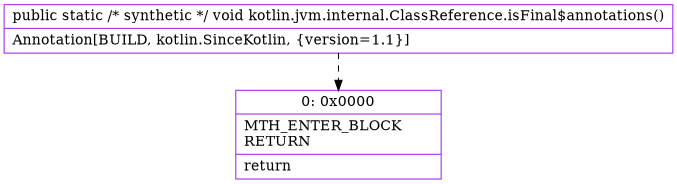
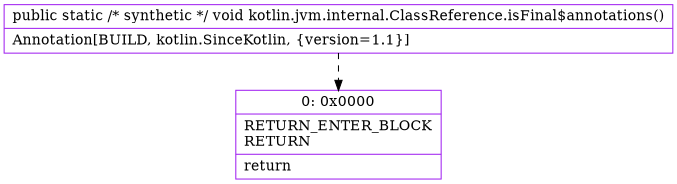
(324, 126) -> (338, 126)
